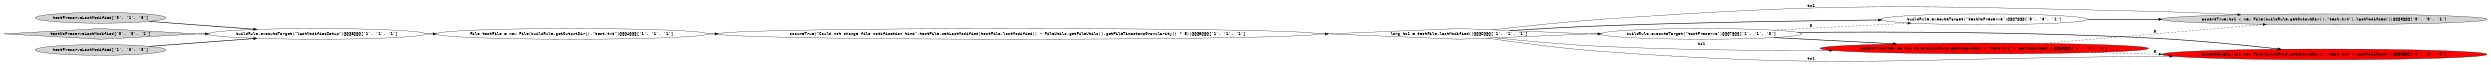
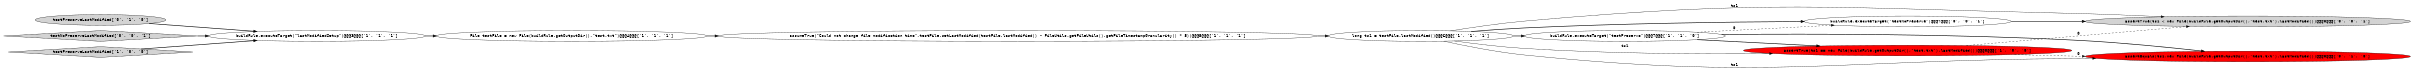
(1459, 34) -> (1421, 36)
(101, 50) -> (101, 52)
